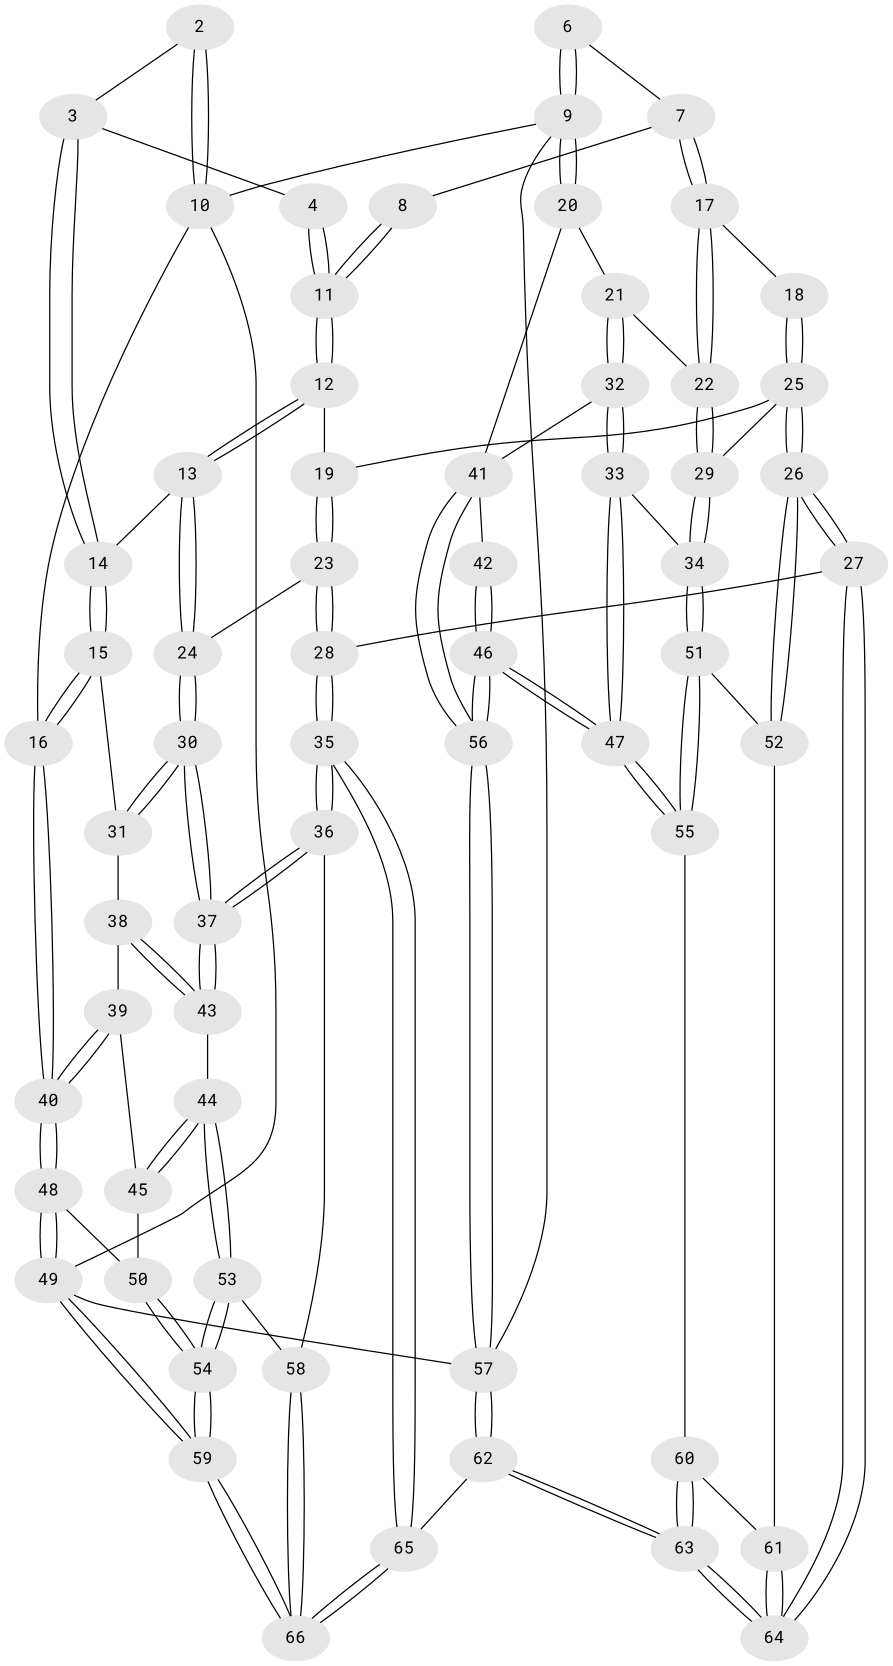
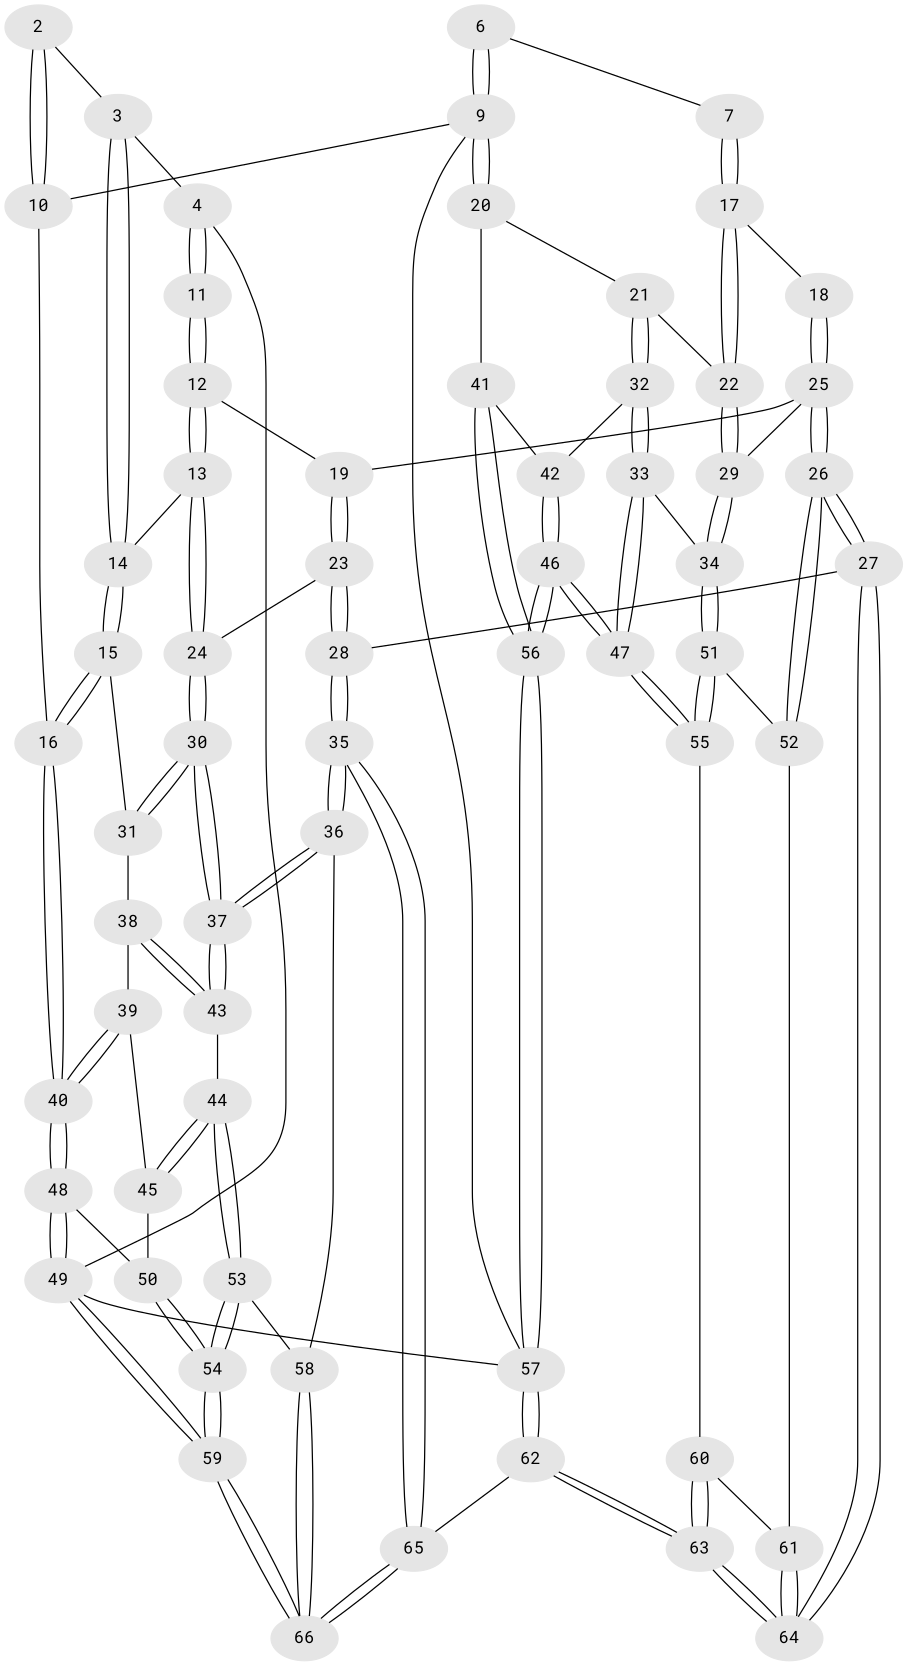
(403, 206) -> none
(547, 430) -> (596, 430)
(258, 798) -> (268, 796)
